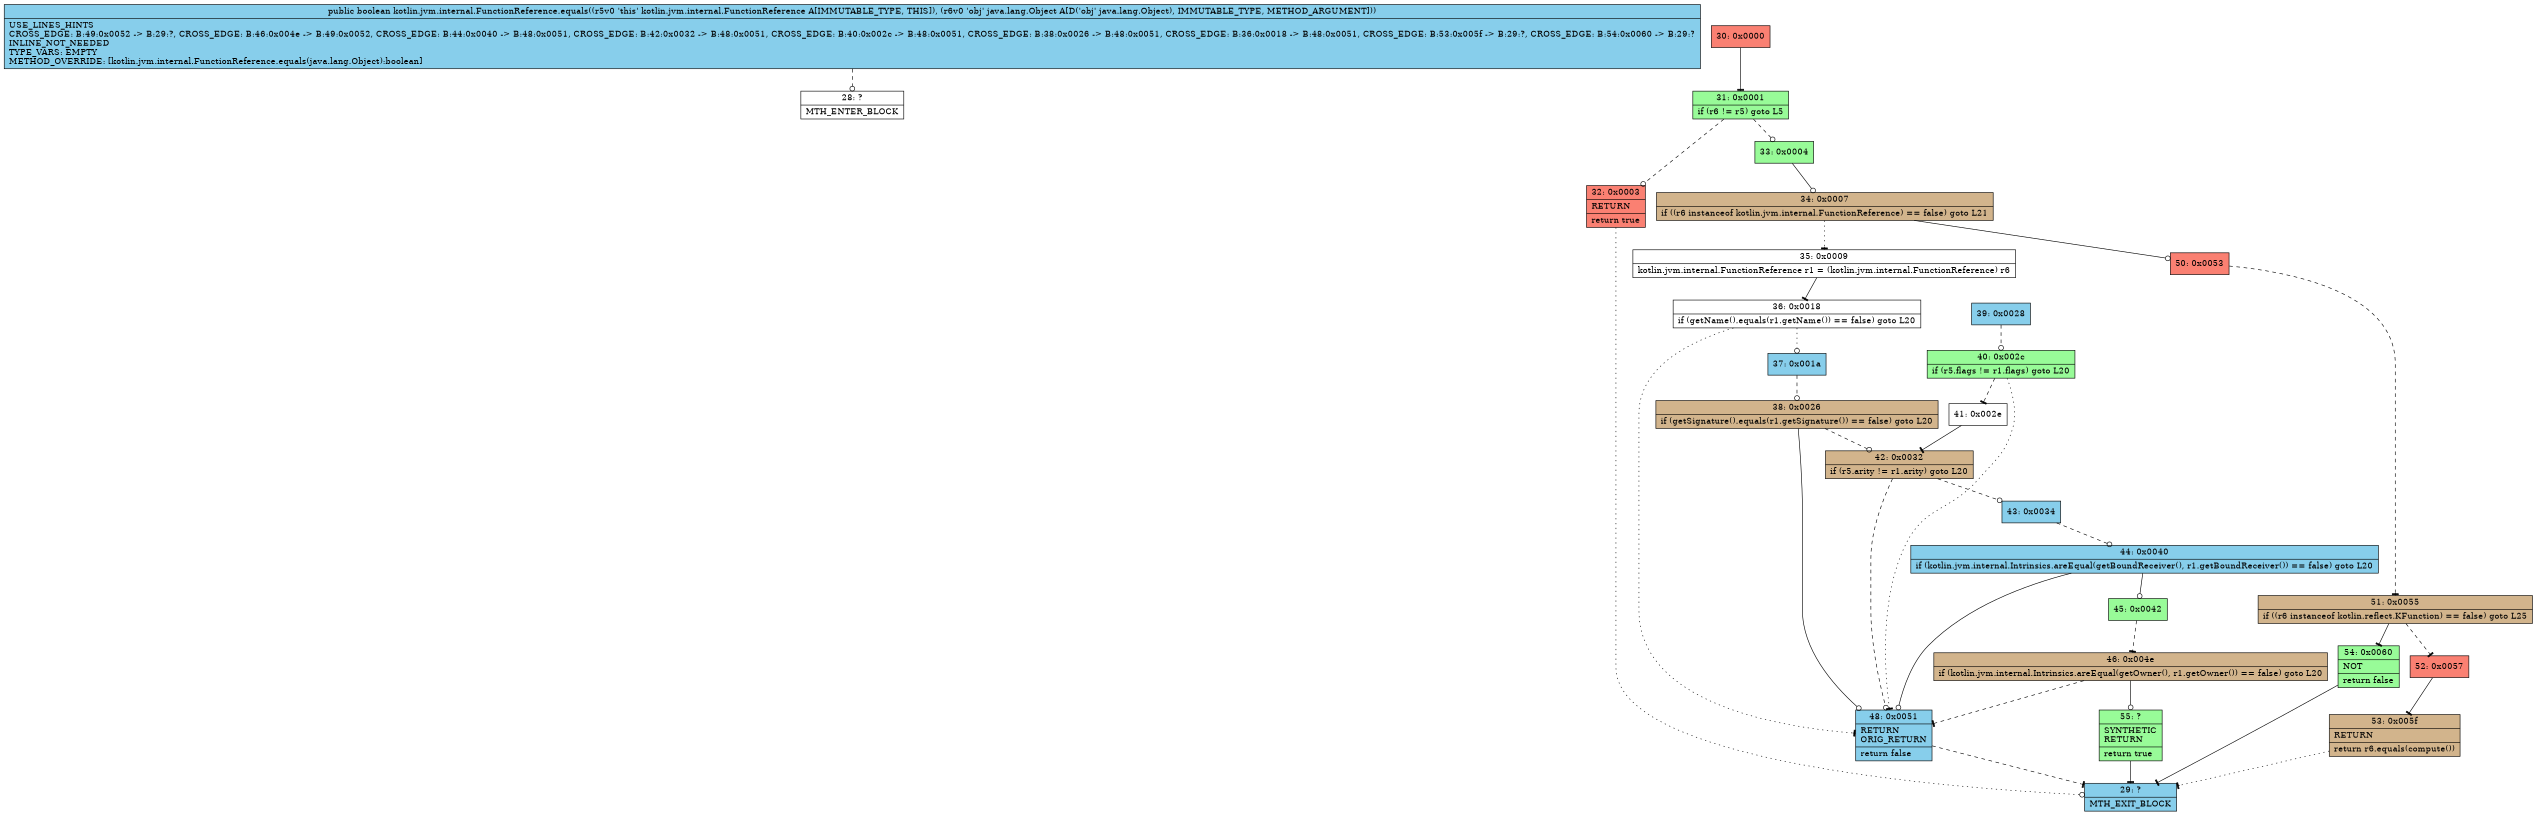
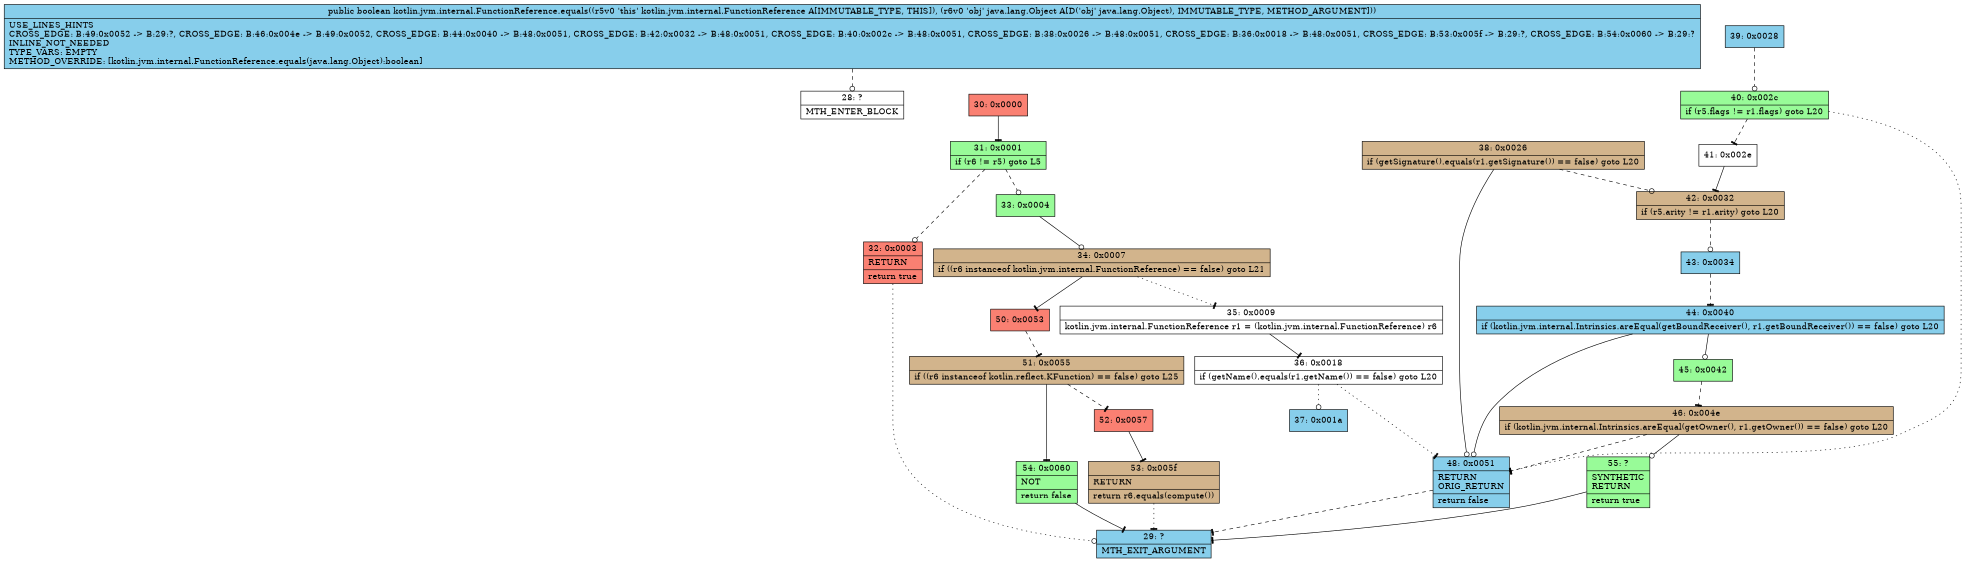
(2040, 239) -> (1060, 292)
(1797, 385) -> none
(2082, 533) -> (1710, 288)
(1871, 591) -> none
(2131, 804) -> (1154, 551)
